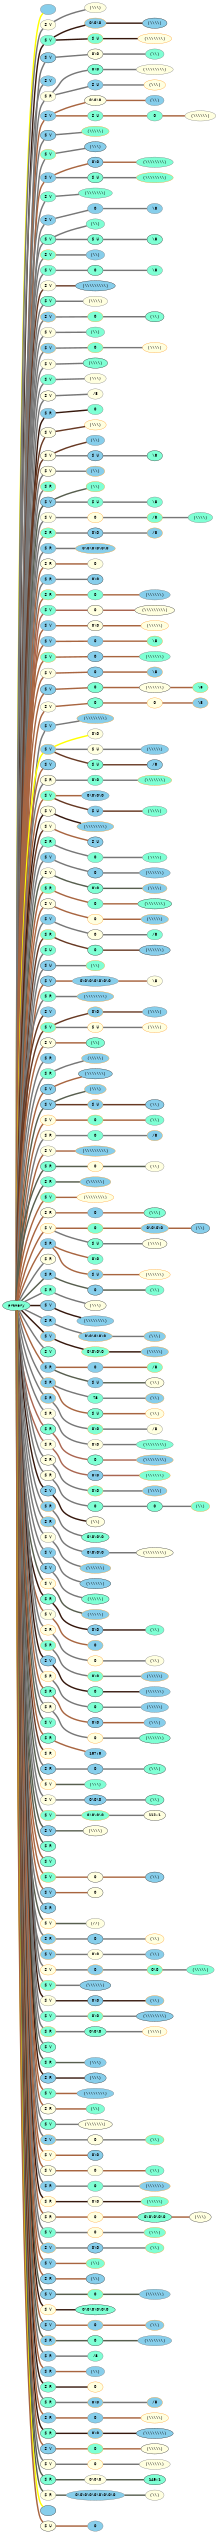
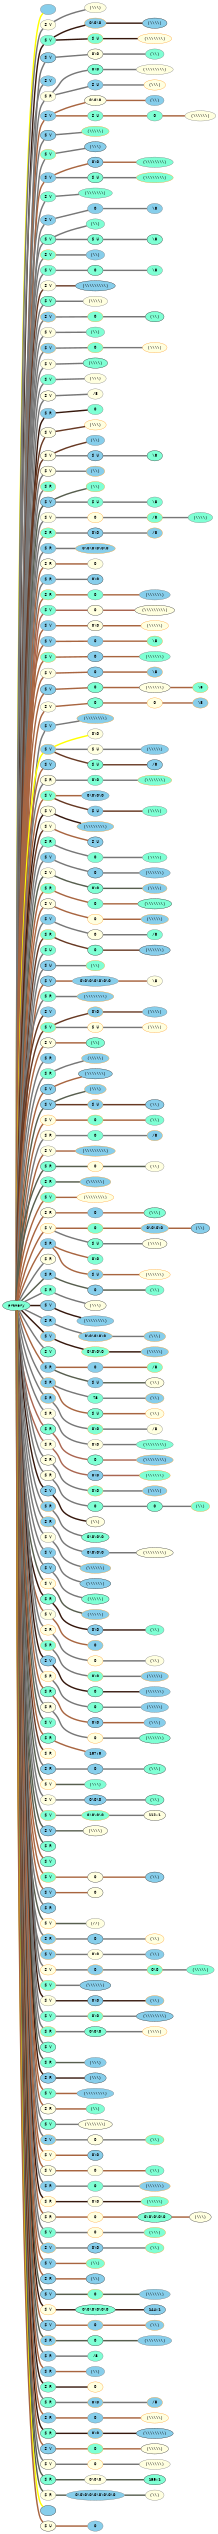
none -> (155, 2310)
(155, 2480) -> (155, 2480)
